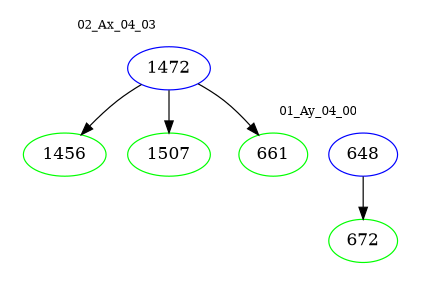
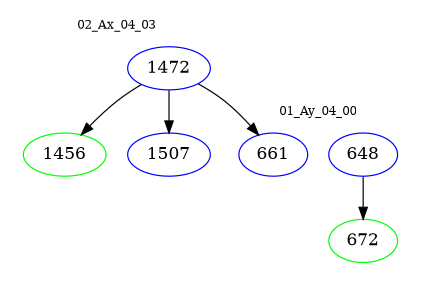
(169, 155) -> (169, 155)
(273, 155) -> (273, 155)
